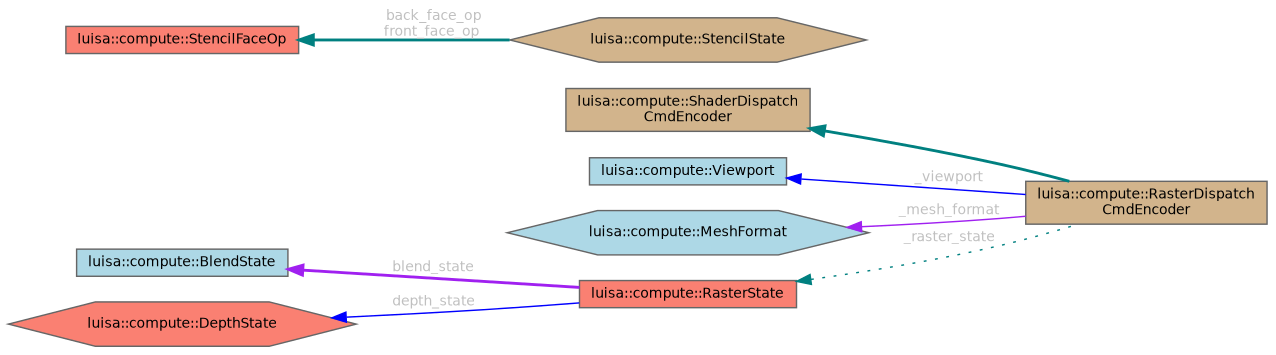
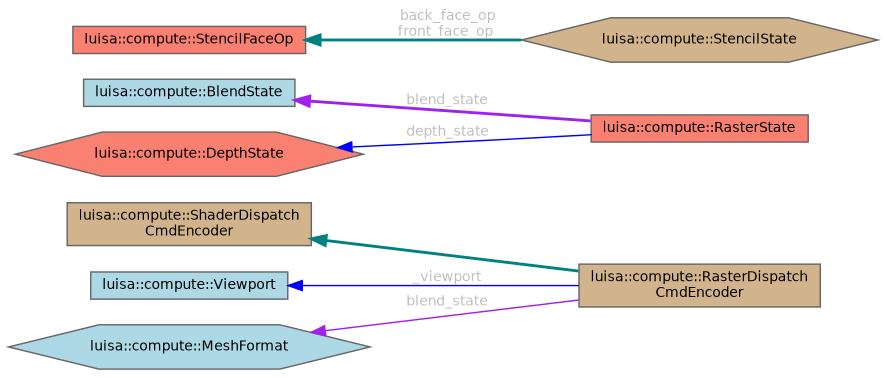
(947, 211) -> (446, 302)
(946, 257) -> none
